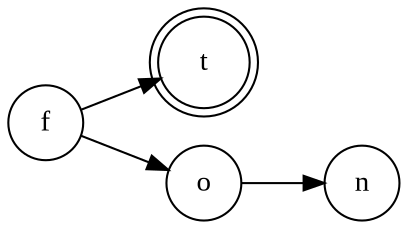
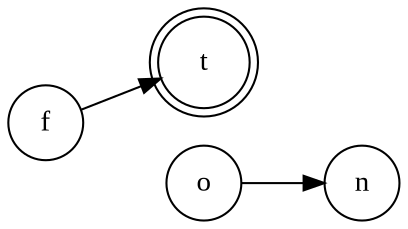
(115, 149) -> none
